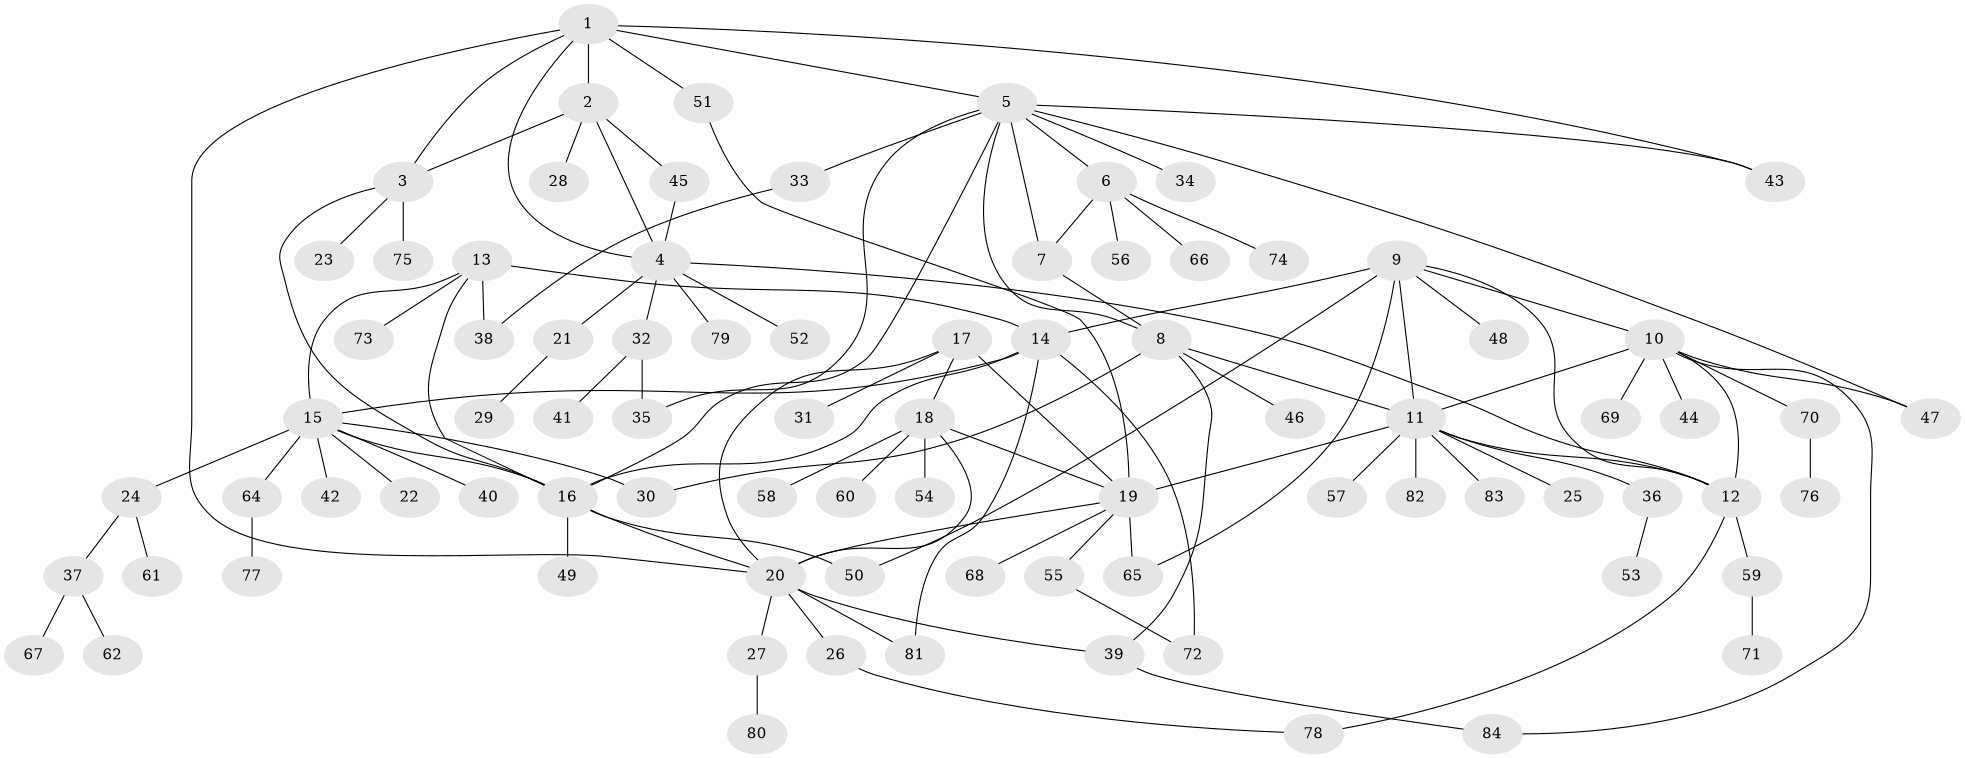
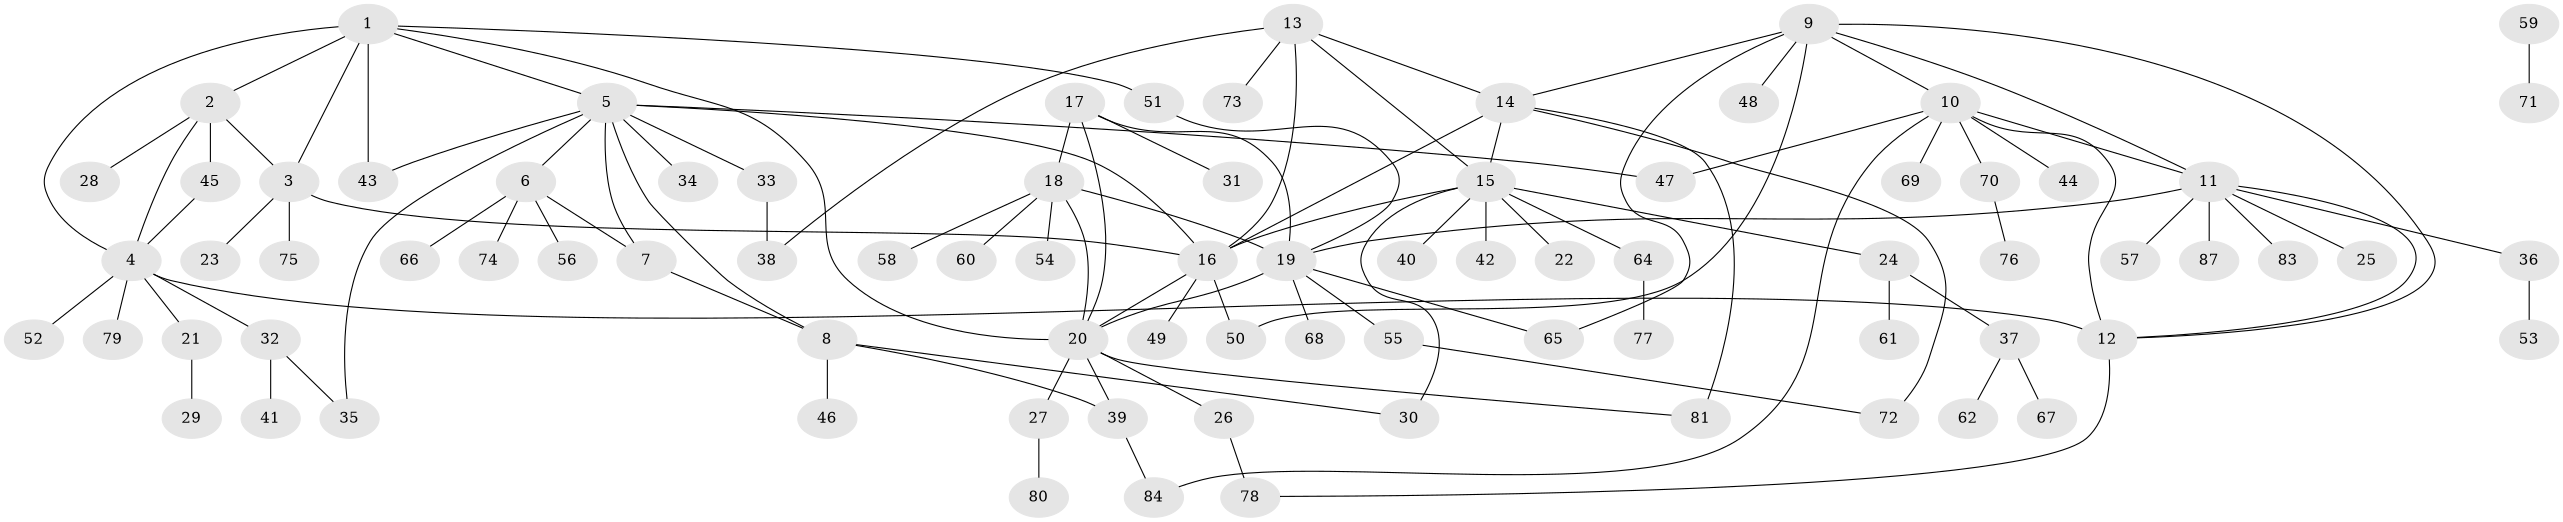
(1289, 379) -> none
(1416, 498) -> (2209, 261)
(1742, 537) -> none
